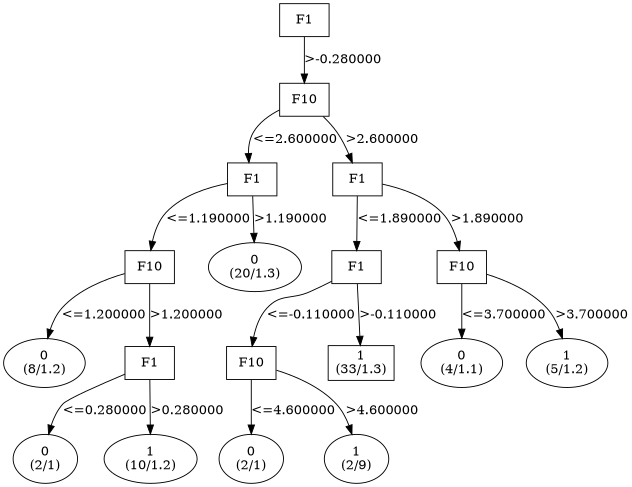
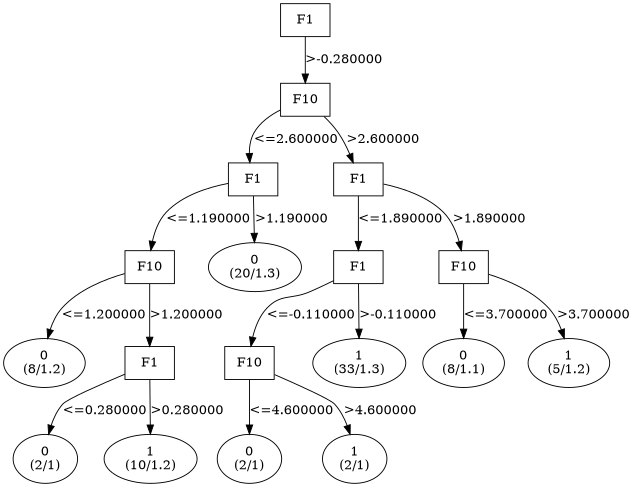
(361, 363) -> (359, 363)
(462, 363) -> (464, 363)
(357, 459) -> (355, 459)
